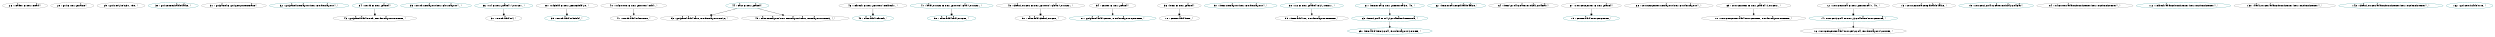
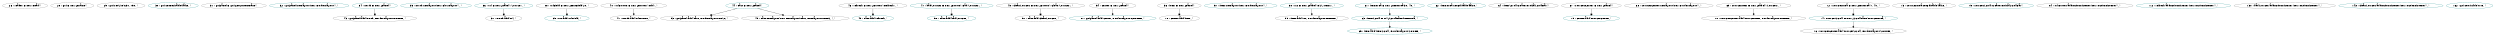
(567, 18) -> (567, 18)
